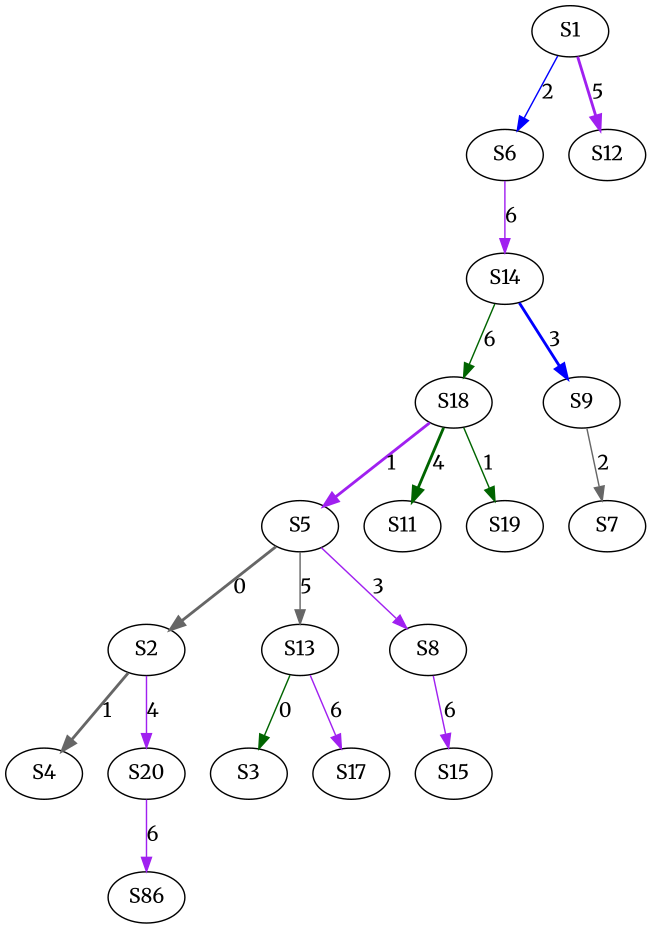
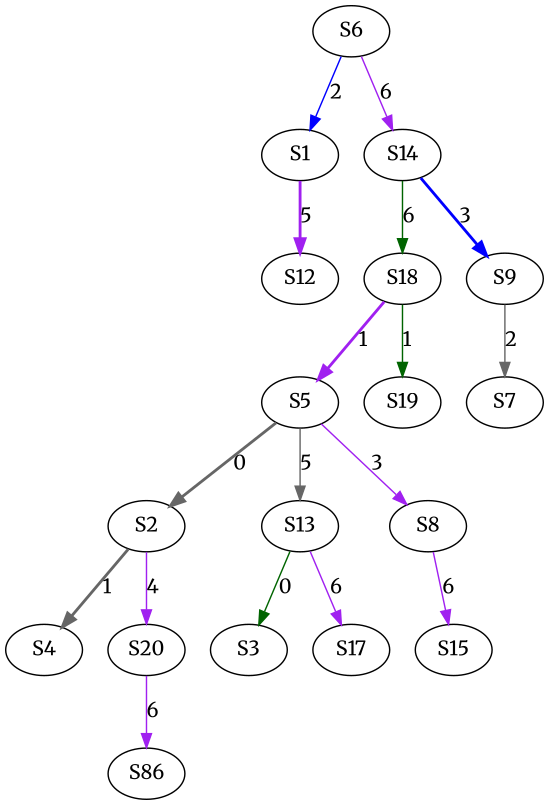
(541, 87) -> (328, 87)
(402, 526) -> none
